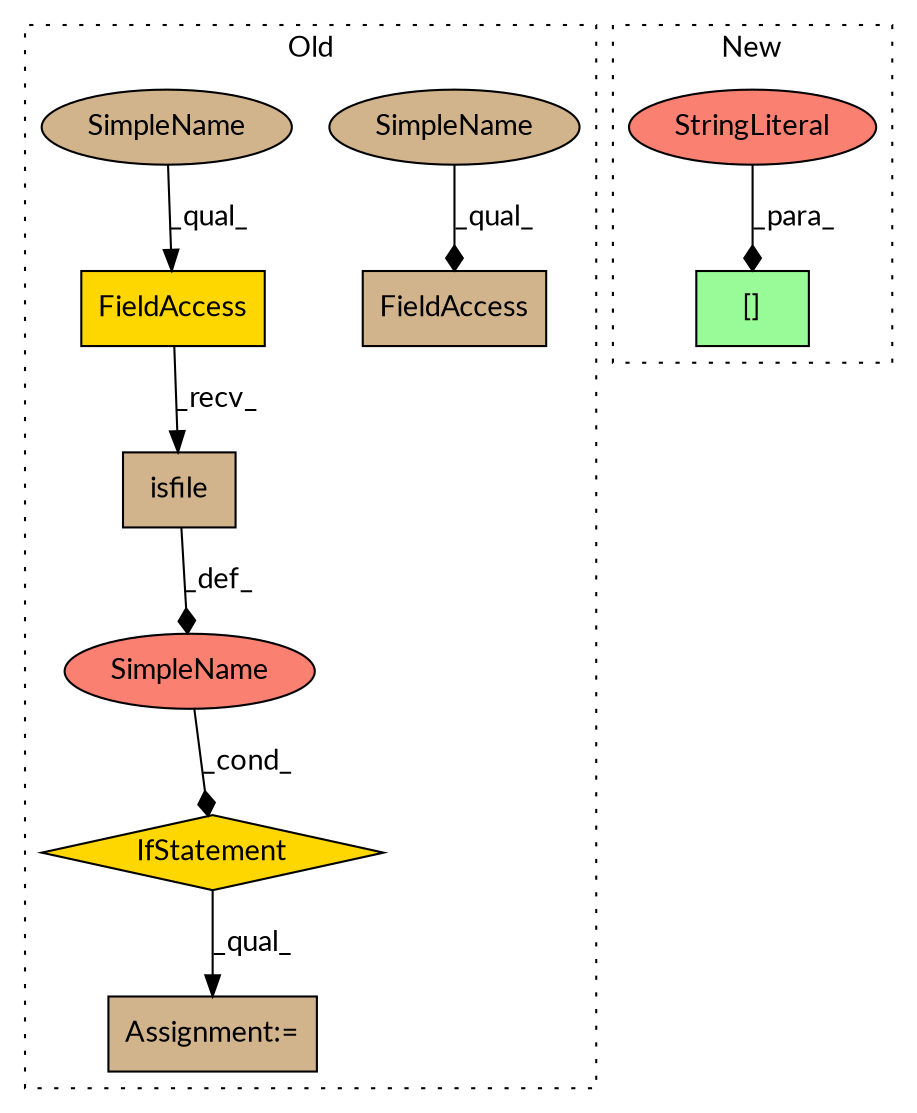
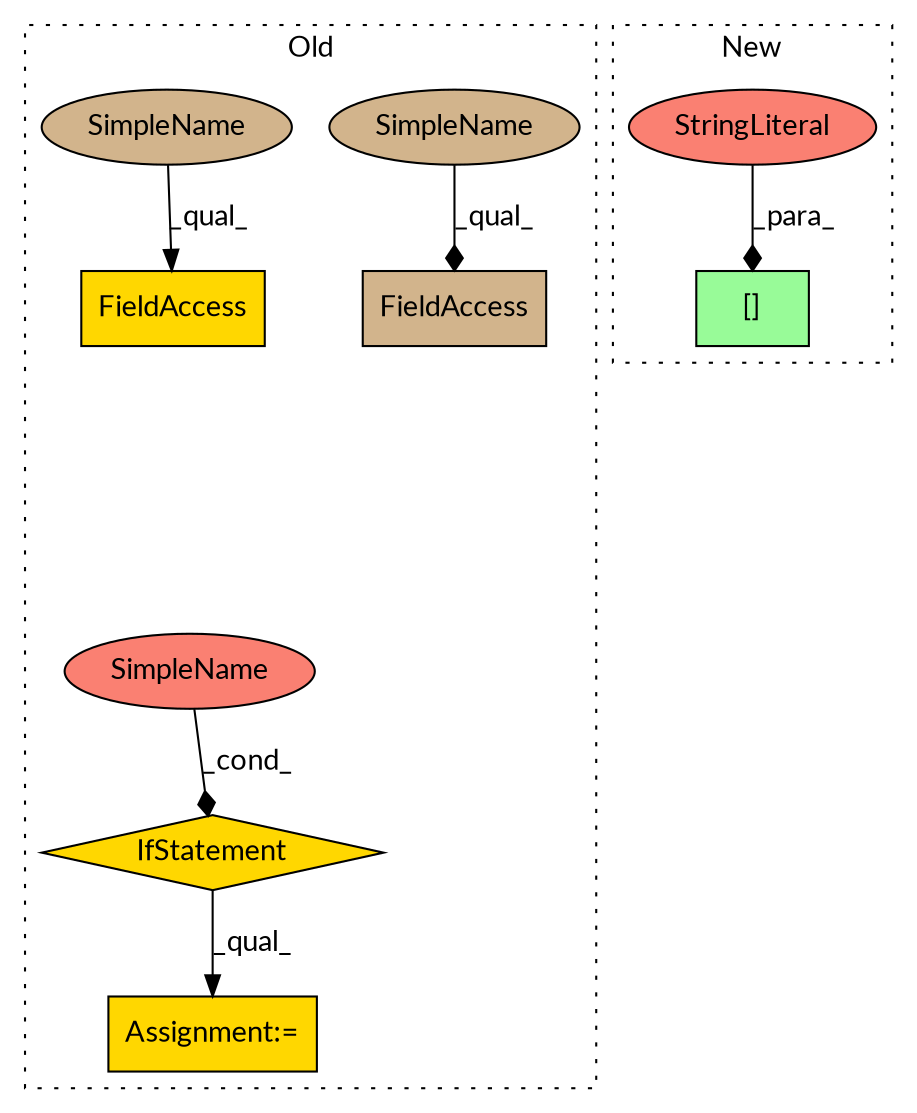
(179, 490) -> none
(213, 1034) -> (213, 1034)
